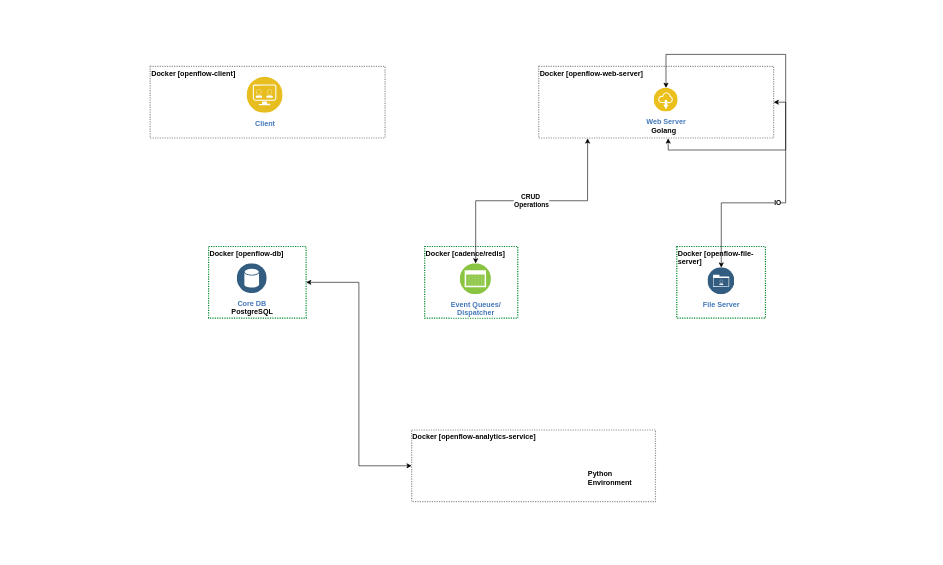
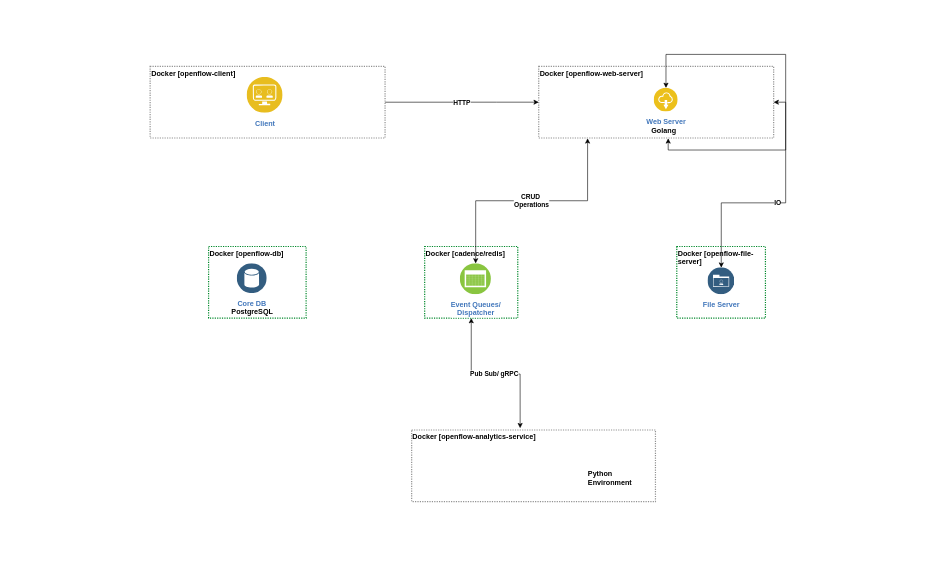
none -> (461, 102)
(358, 282) -> none
none -> (492, 374)
